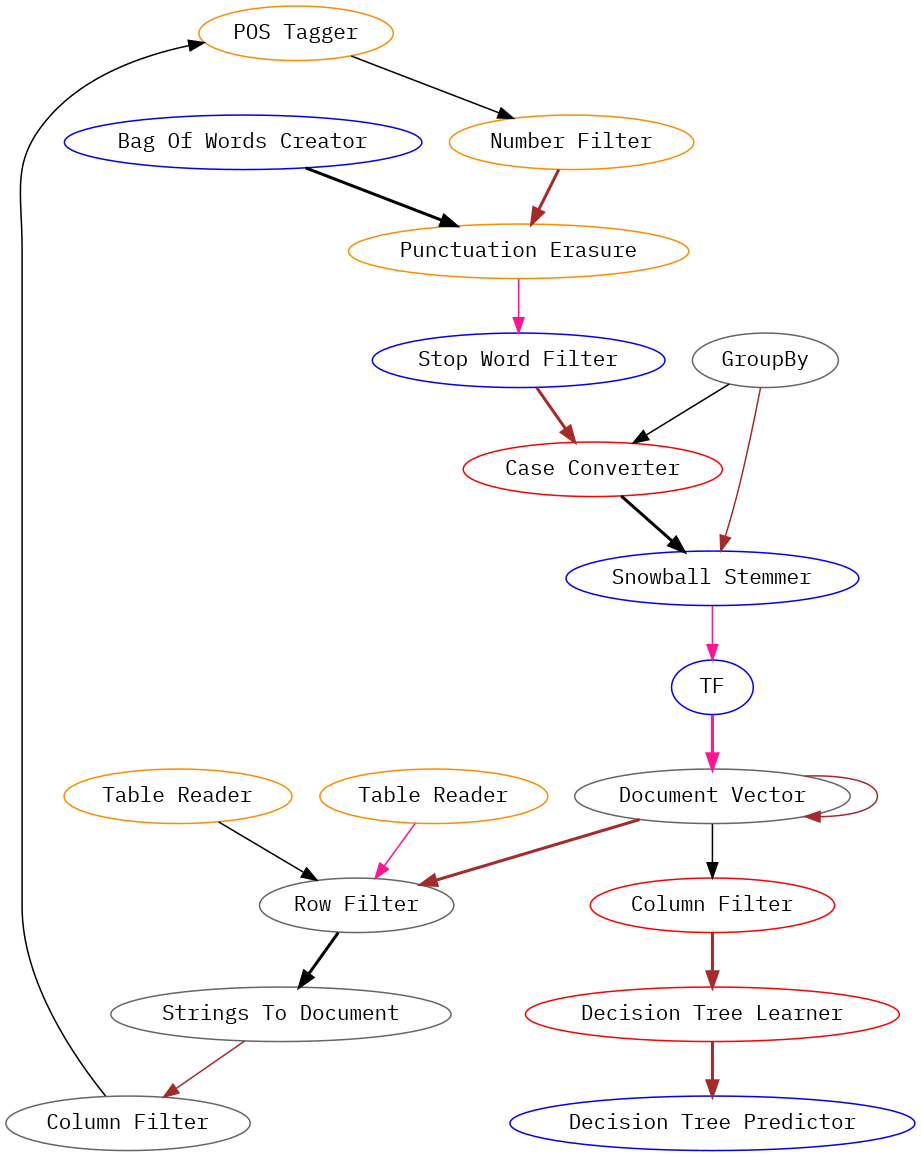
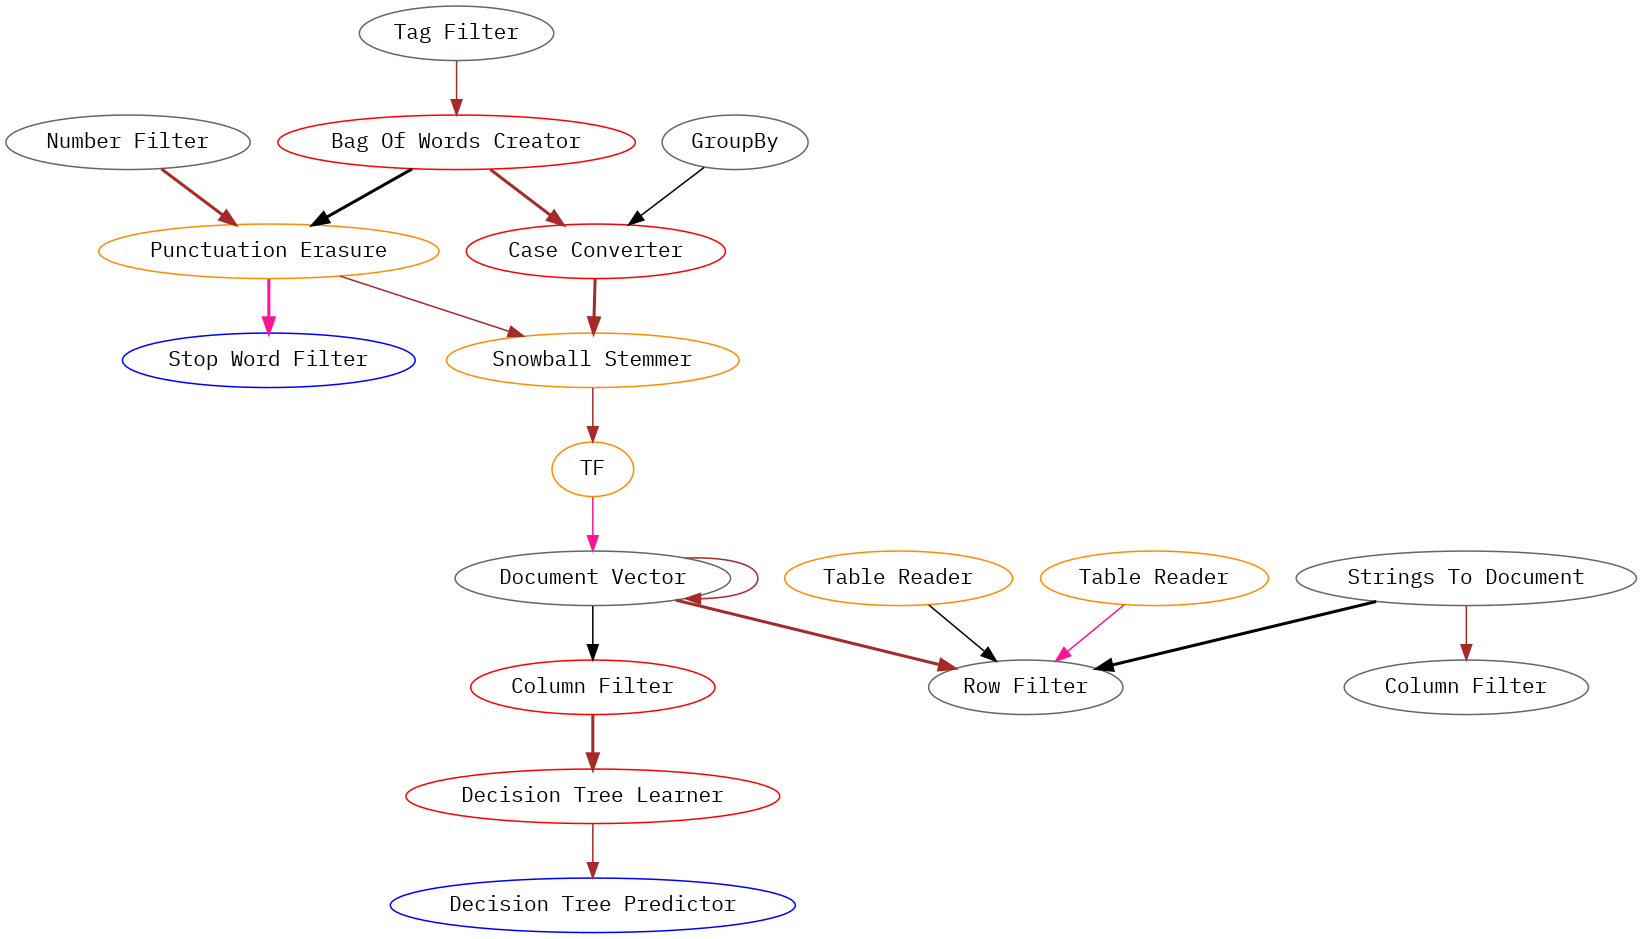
(296, 33) -> none
none -> (457, 33)
(243, 142) -> (457, 142)
(572, 142) -> (128, 142)
(519, 298) -> (269, 298)
(551, 408) -> (520, 192)
(745, 463) -> (424, 304)
(647, 519) -> (595, 298)
(712, 578) -> (593, 360)
(712, 625) -> (593, 407)
(712, 687) -> (593, 469)
(712, 734) -> (593, 516)
(324, 953) -> (1244, 633)
(712, 1061) -> (593, 843)
